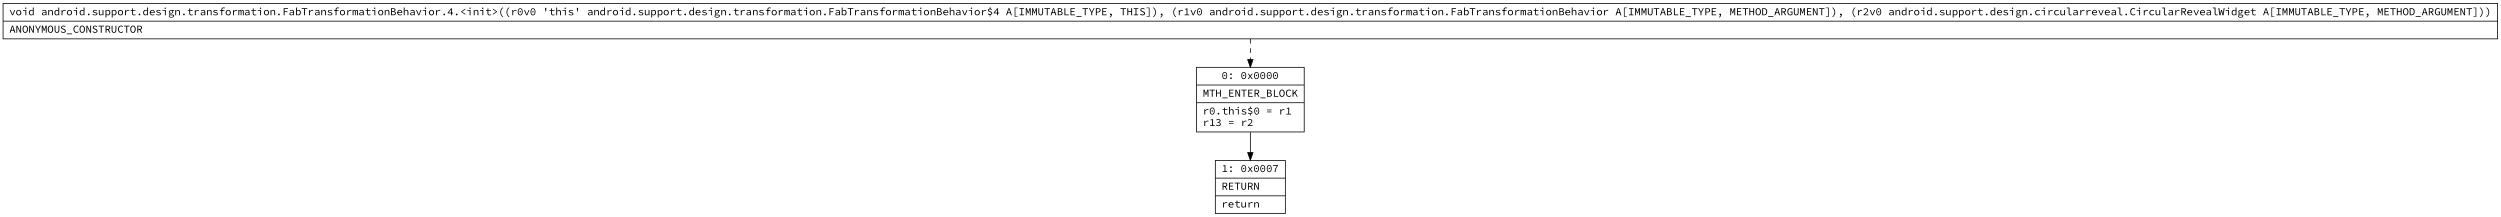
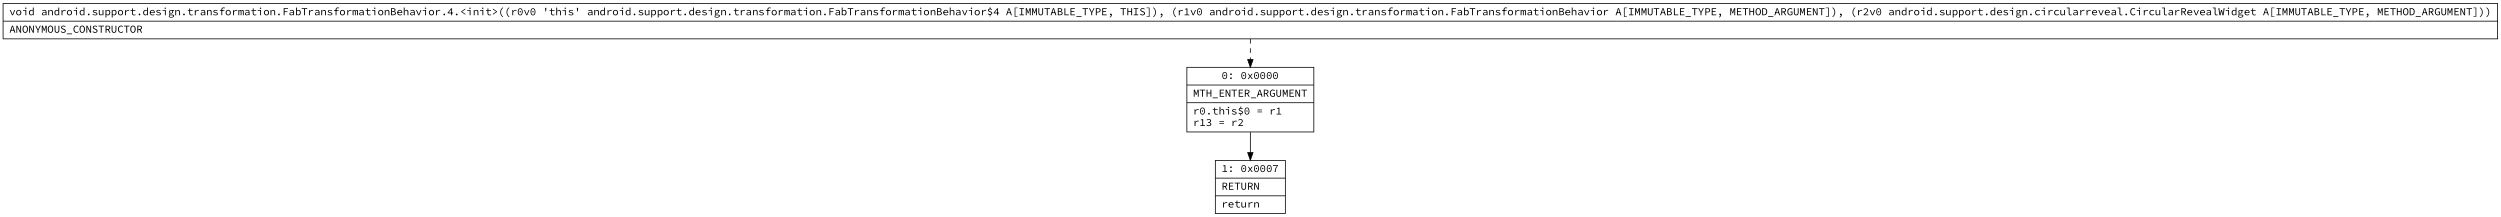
(1250, 93) -> (1250, 93)
